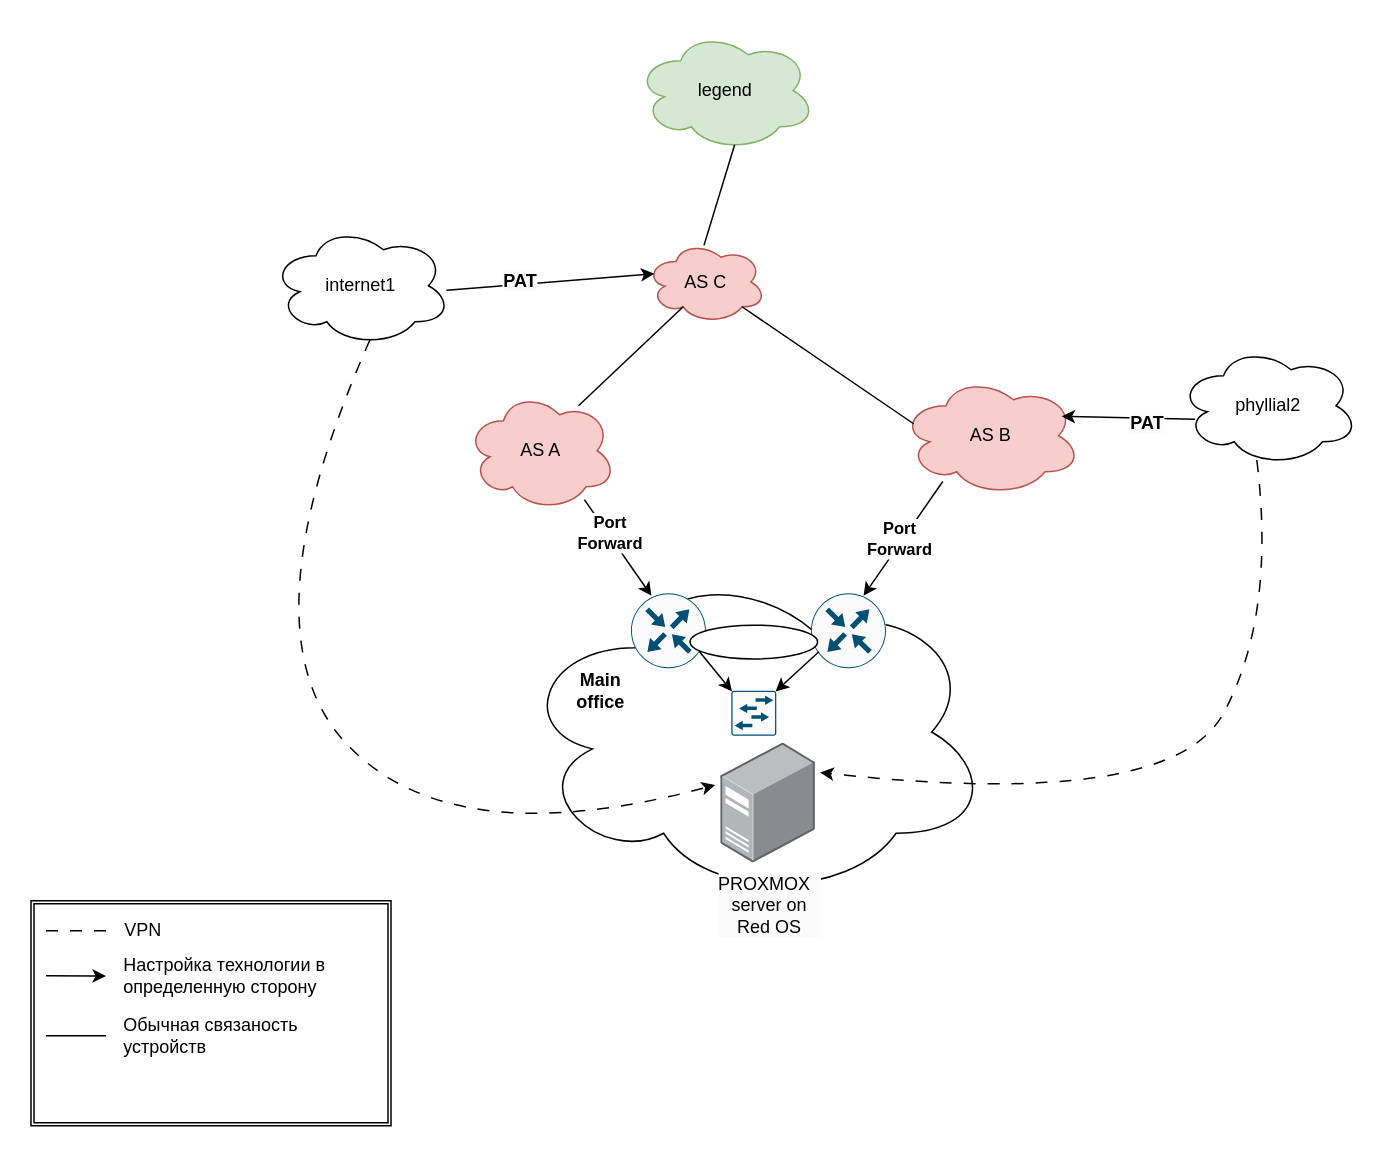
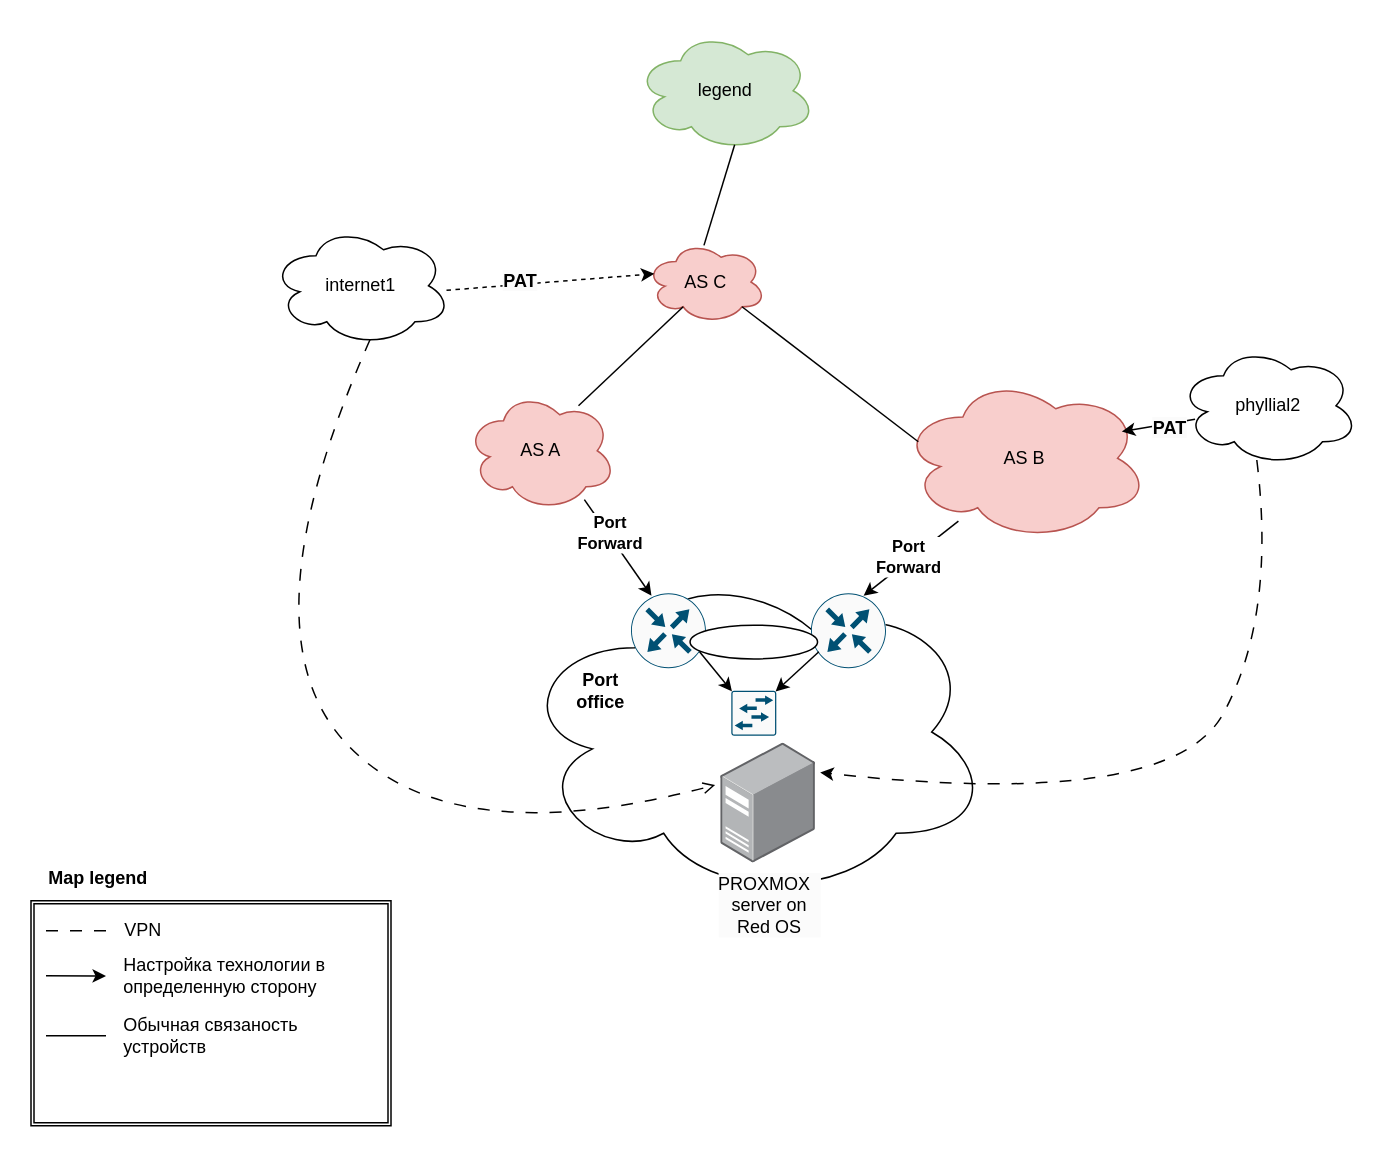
(591, 279) -> (591, 279)
(991, 436) -> (1025, 458)
(601, 691) -> (601, 691)
(704, 788) -> (707, 787)
none -> (98, 878)
